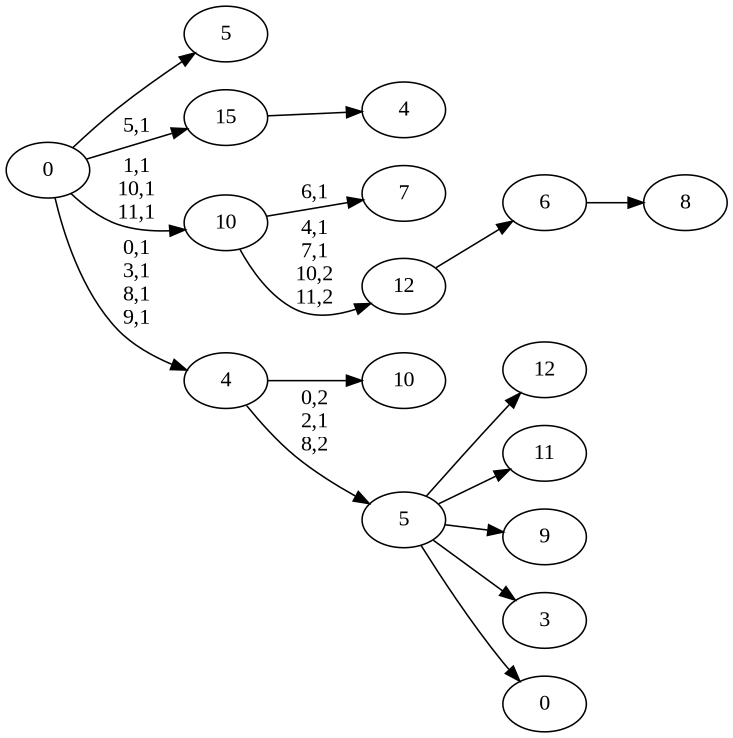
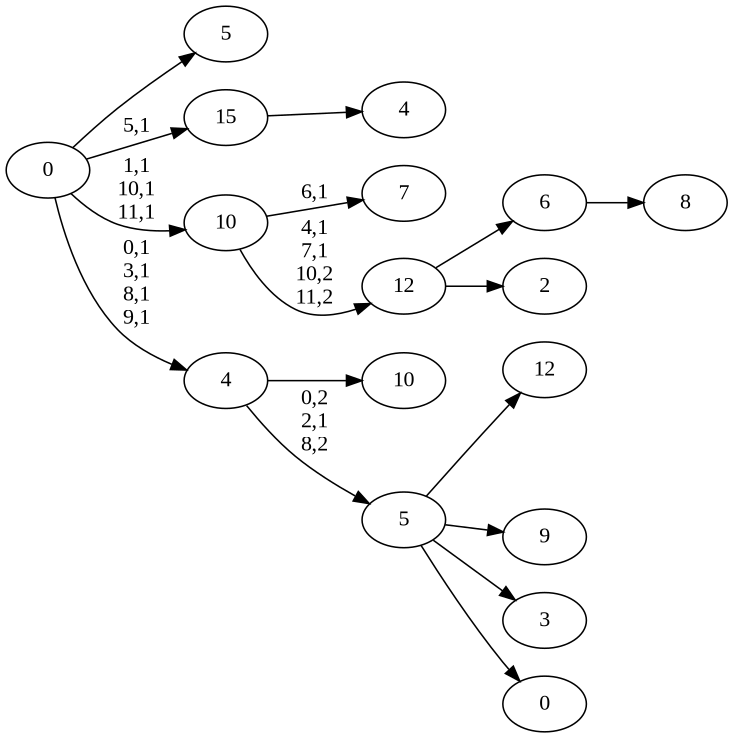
none -> (545, 286)
(545, 453) -> none
